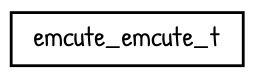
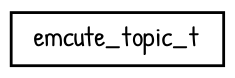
(127, 39) -> (117, 39)
